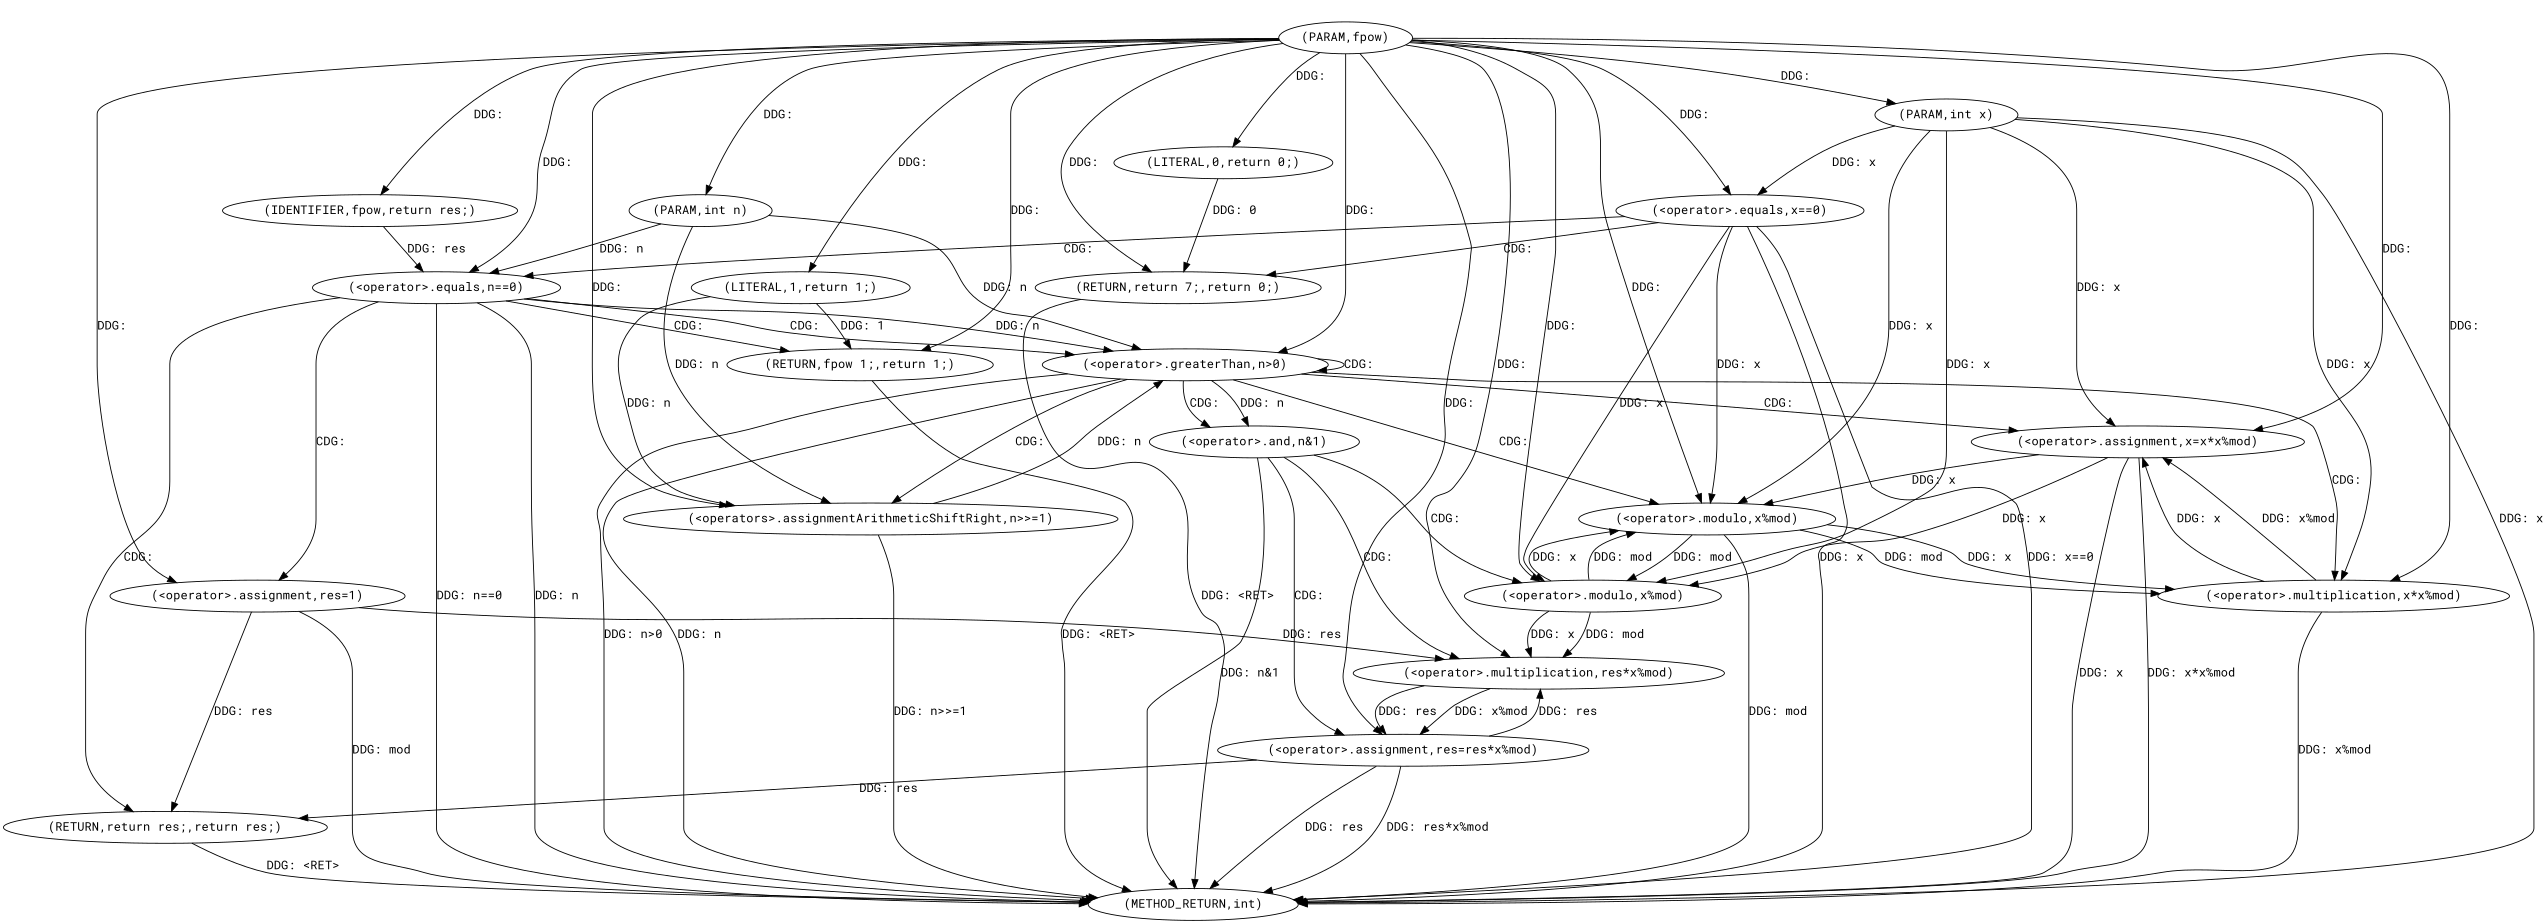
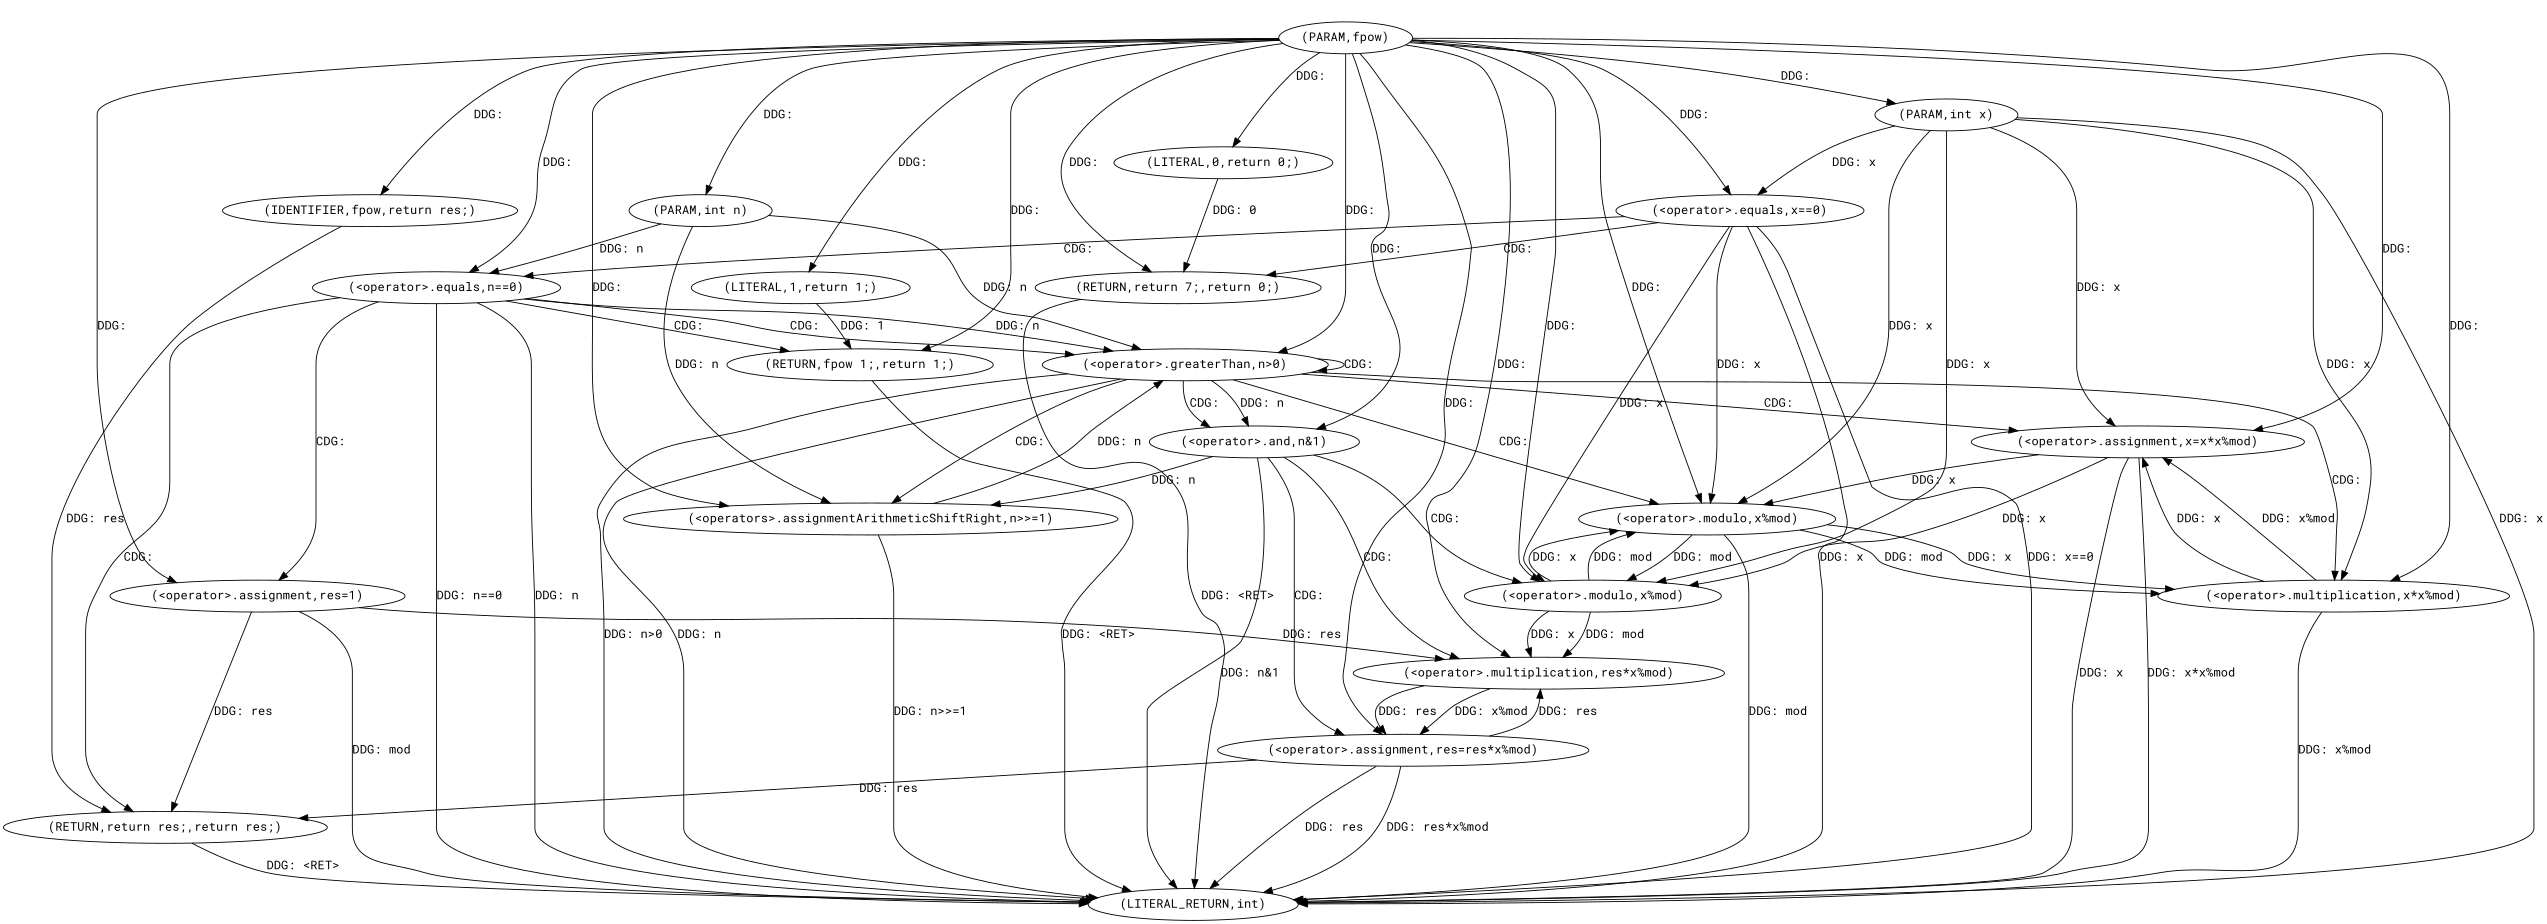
(400, 246) -> (81, 472)
none -> (1372, 255)
(624, 398) -> (1108, 485)
(1193, 904) -> (1193, 904)
